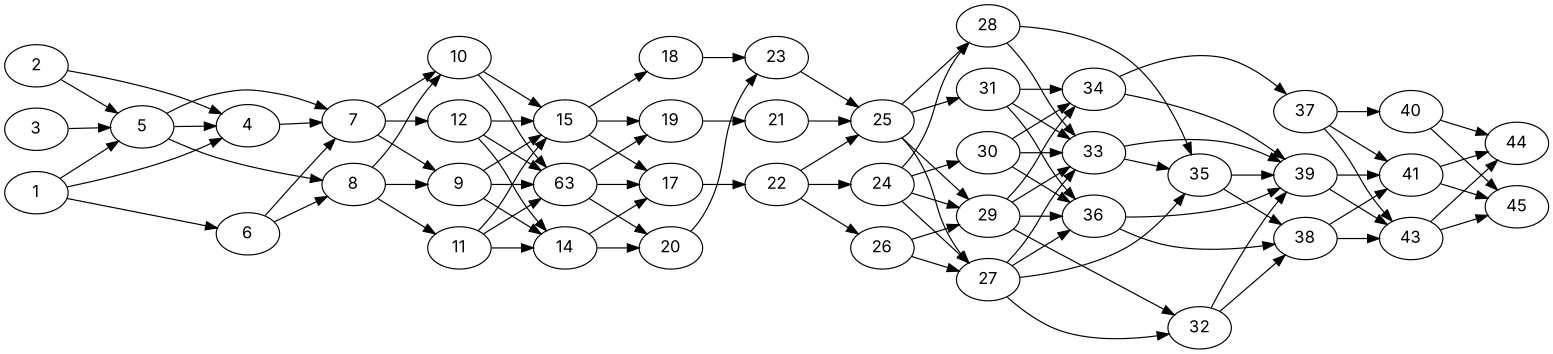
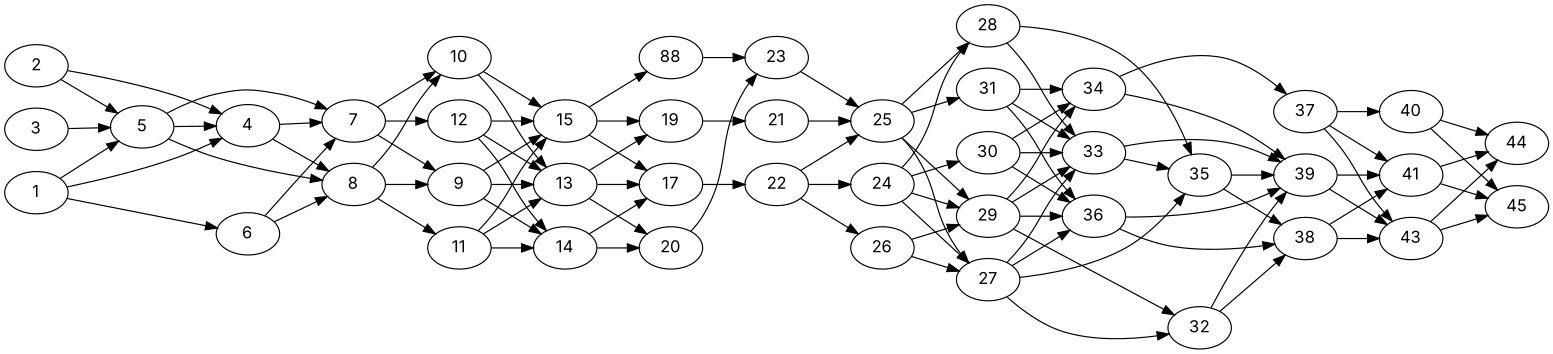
(671, 58) -> (671, 58)
none -> (295, 152)
(565, 184) -> (565, 184)
